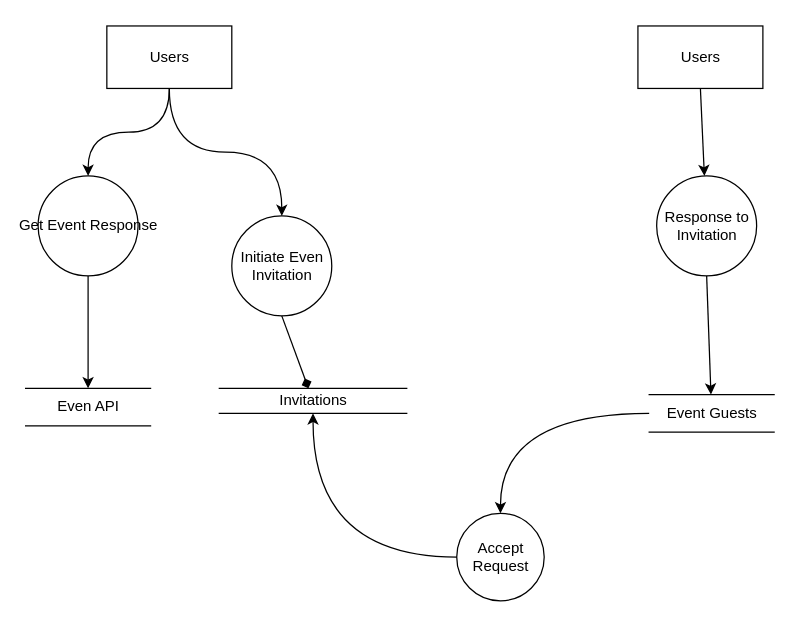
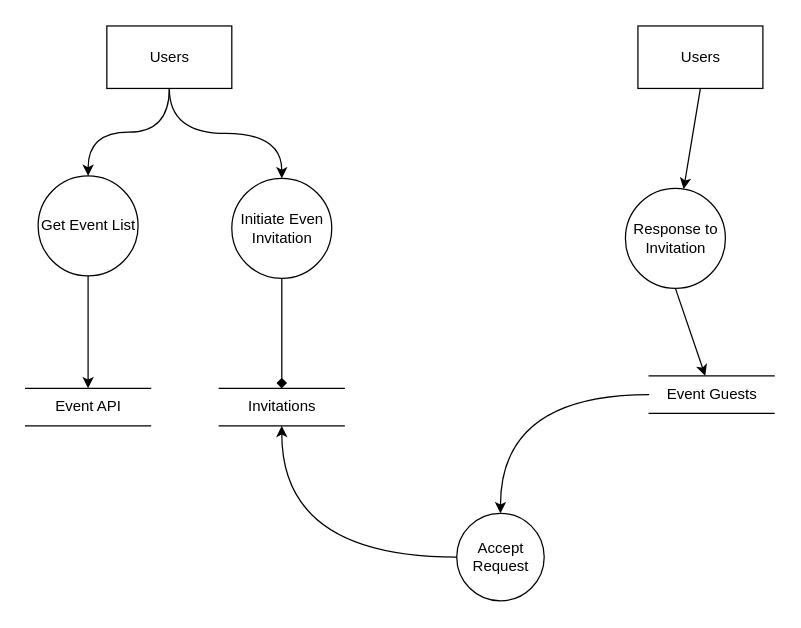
(89, 226) -> (89, 226)
(707, 226) -> (676, 238)
(282, 266) -> (282, 228)
(313, 401) -> (282, 407)
(89, 407) -> (89, 407)
(712, 413) -> (712, 394)
